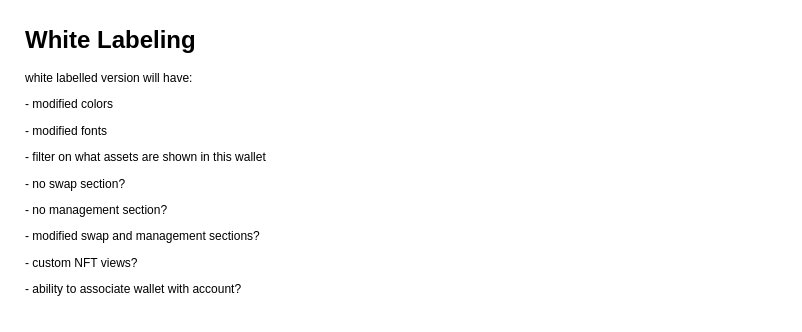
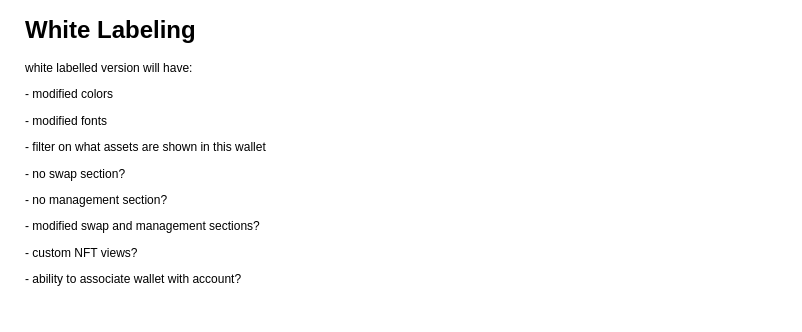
(401, 166) -> (401, 156)
